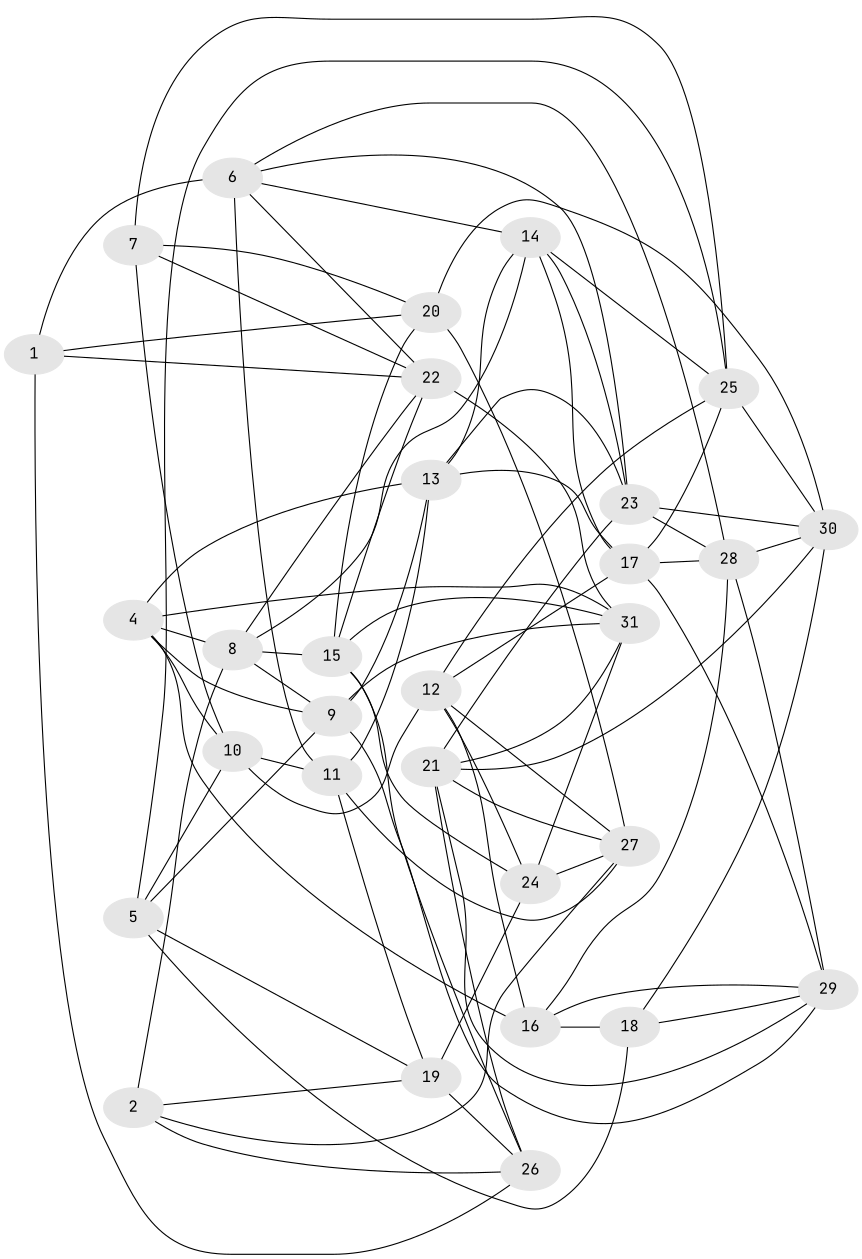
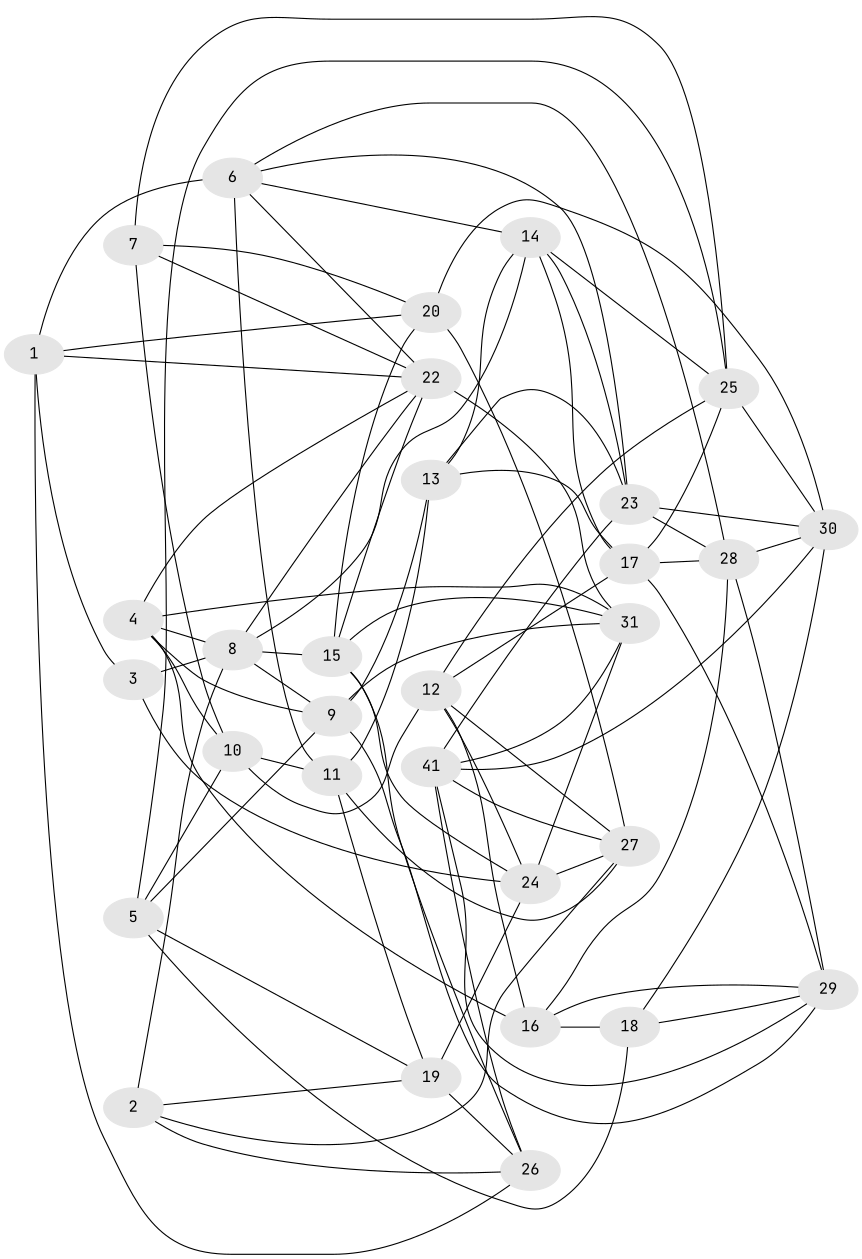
(269, 517) -> (260, 478)
none -> (133, 680)
(431, 767) -> (431, 767)
